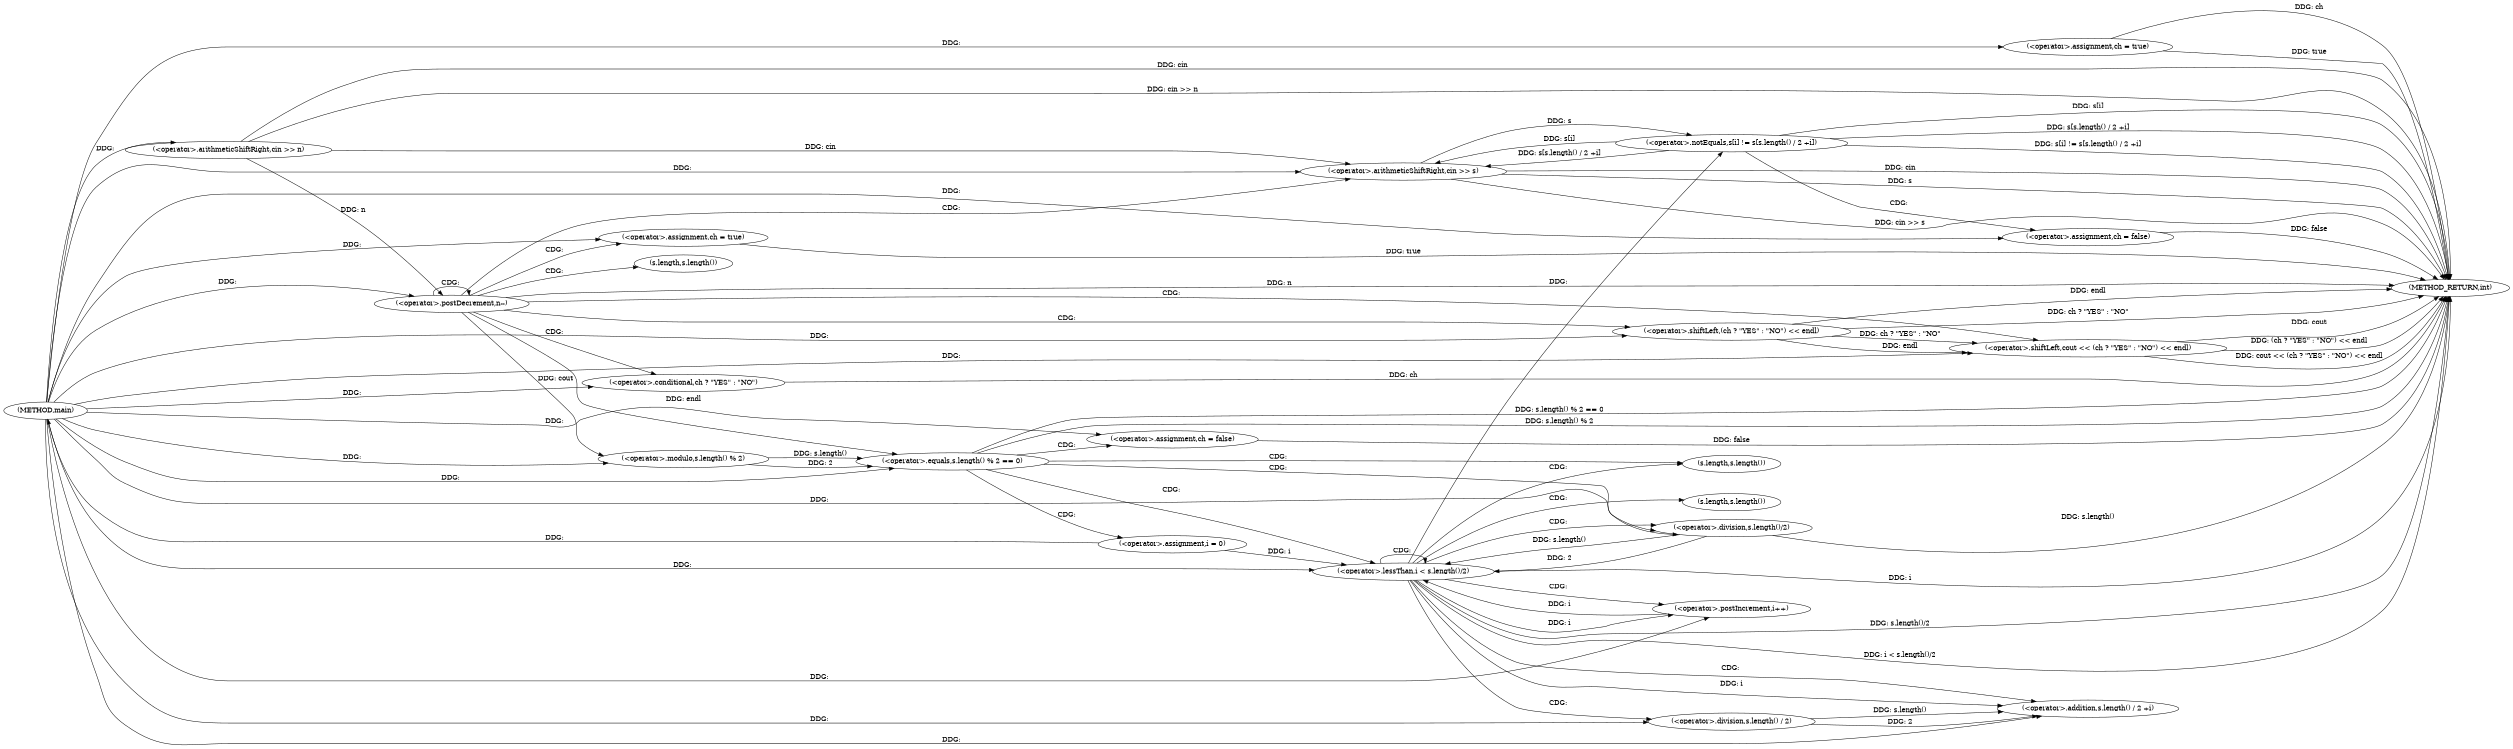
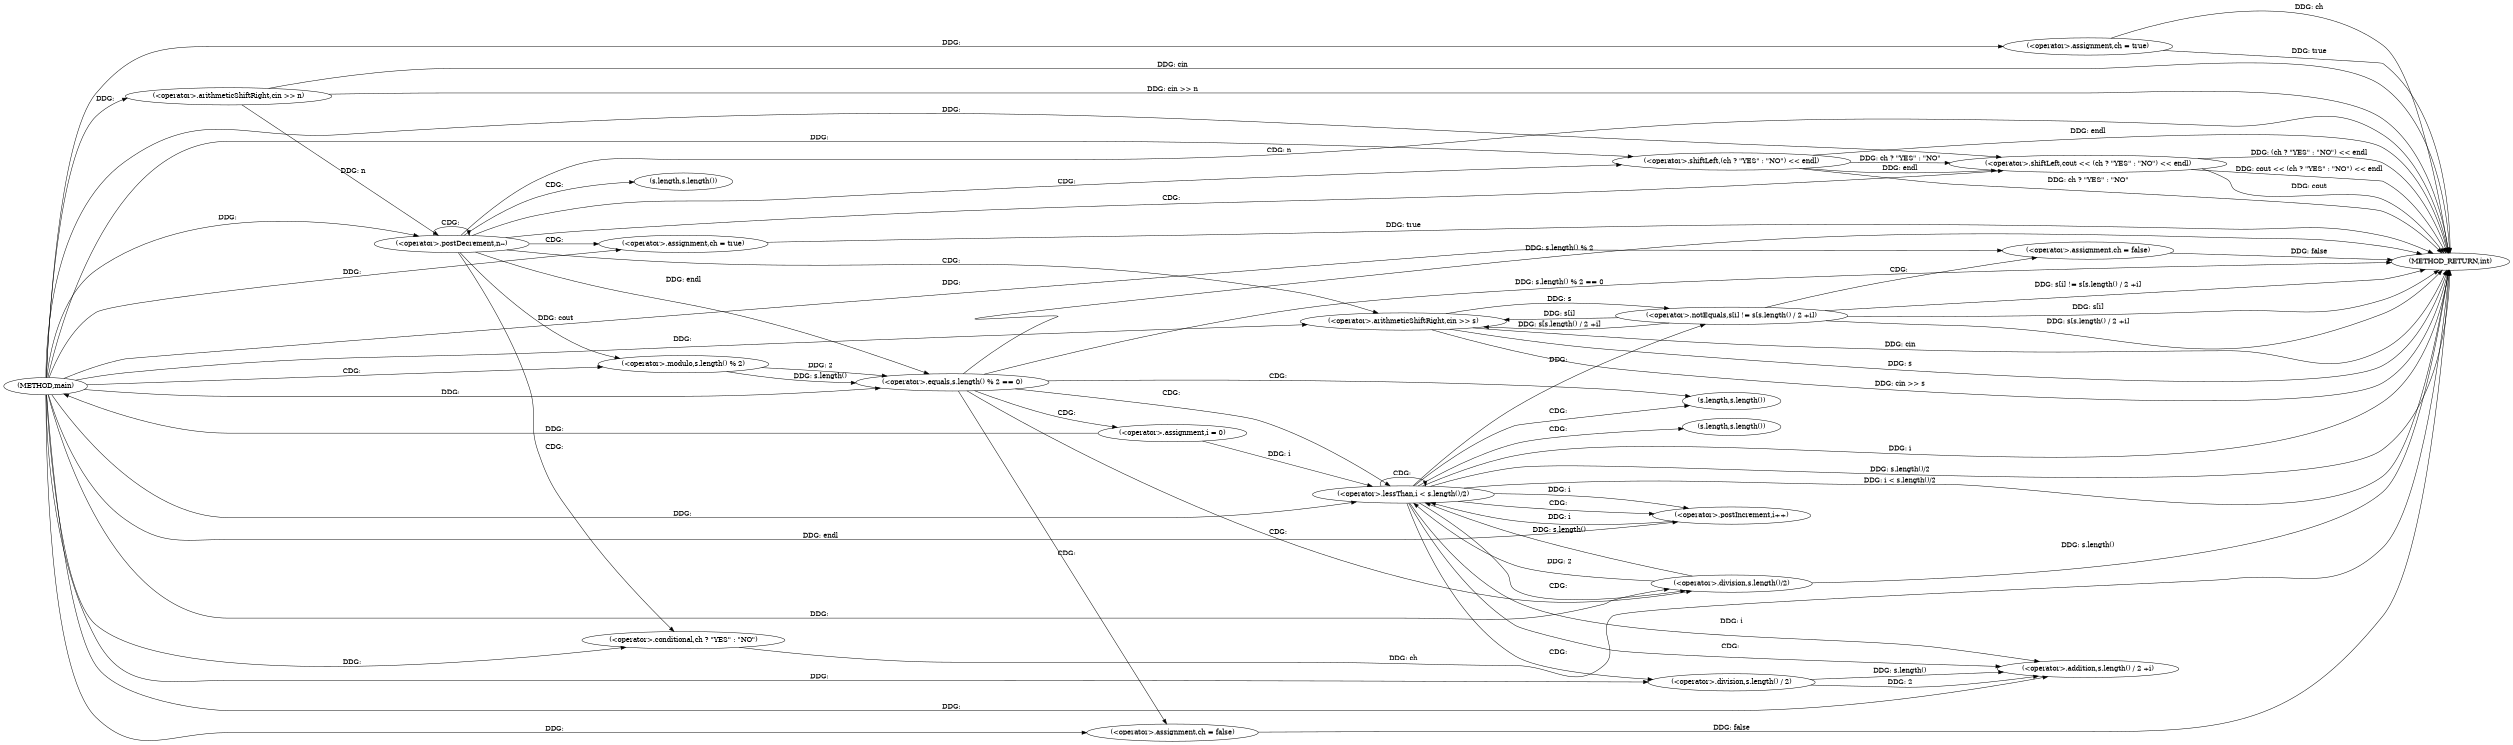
(839, 151) -> none
(1279, 283) -> (1279, 151)
(353, 457) -> (353, 372)
(820, 677) -> (820, 536)
